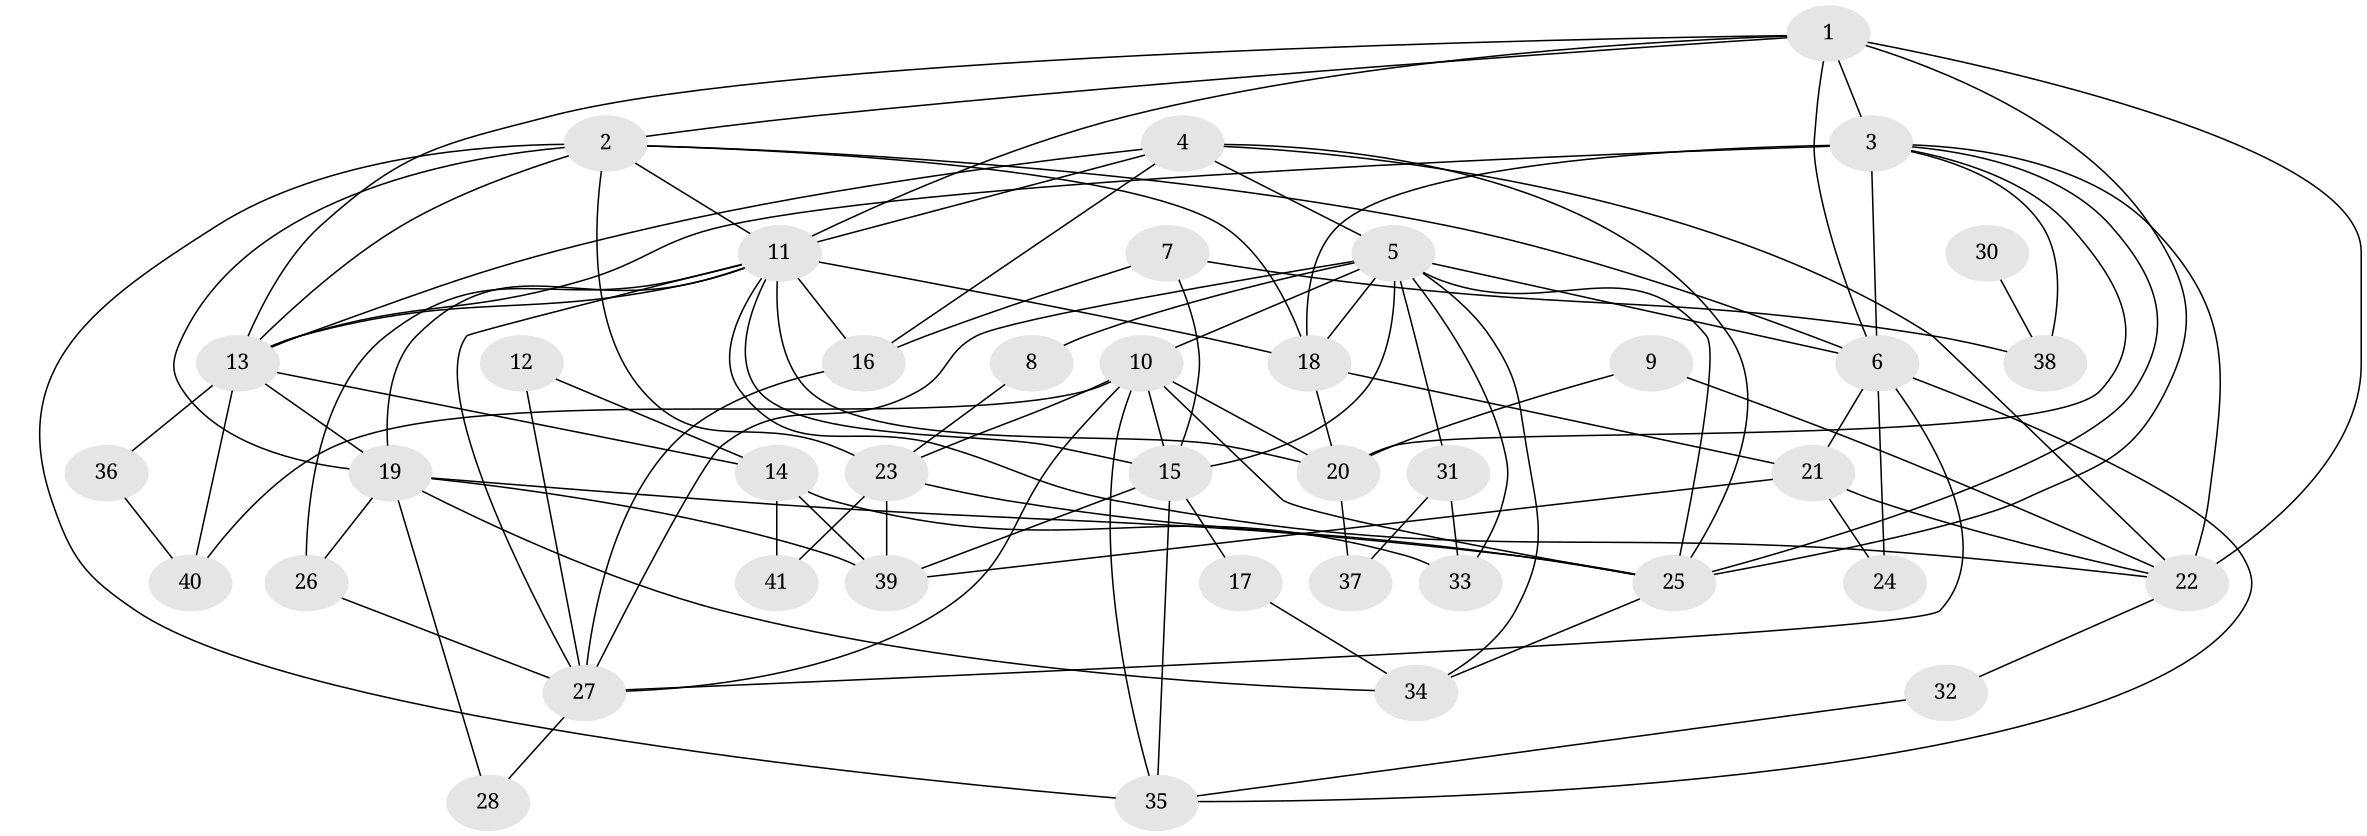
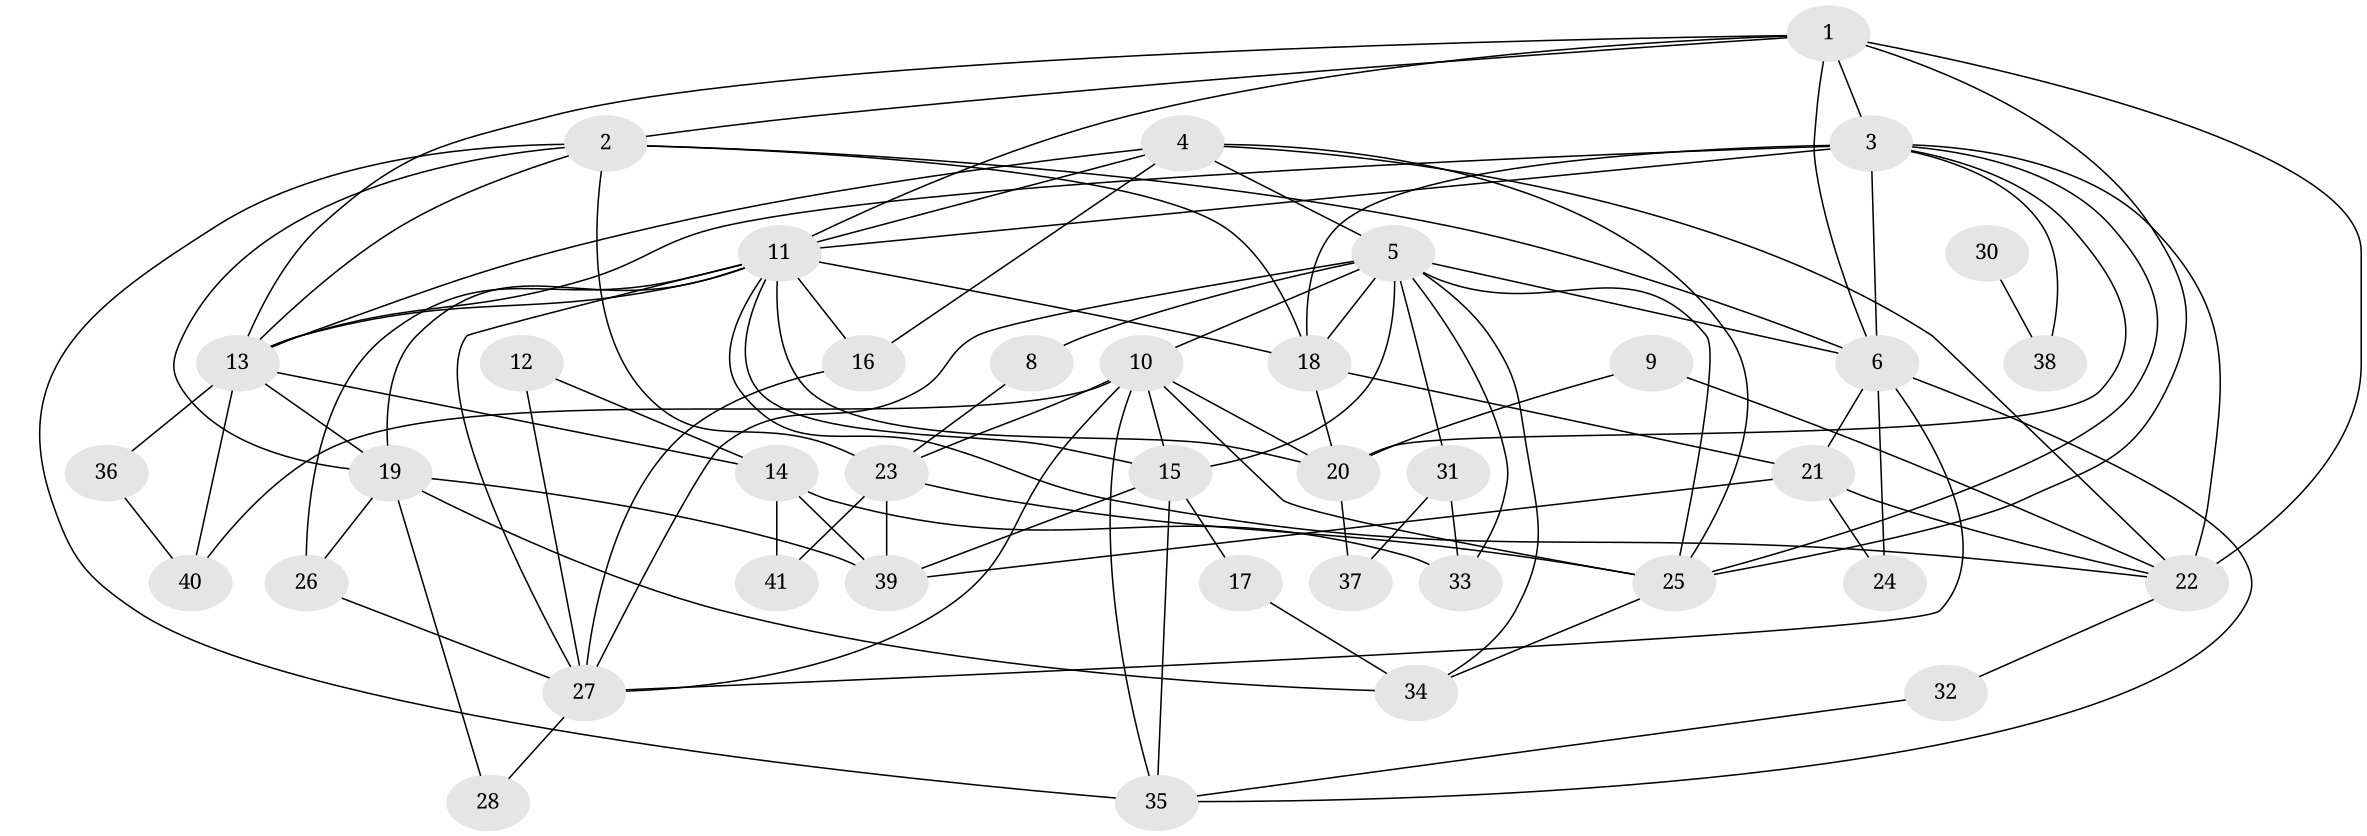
(693, 198) -> (1351, 196)
(1168, 253) -> none
(1004, 517) -> none
